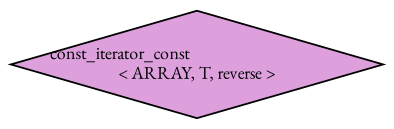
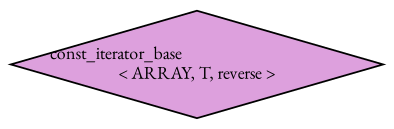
(197, 64) -> (197, 64)
